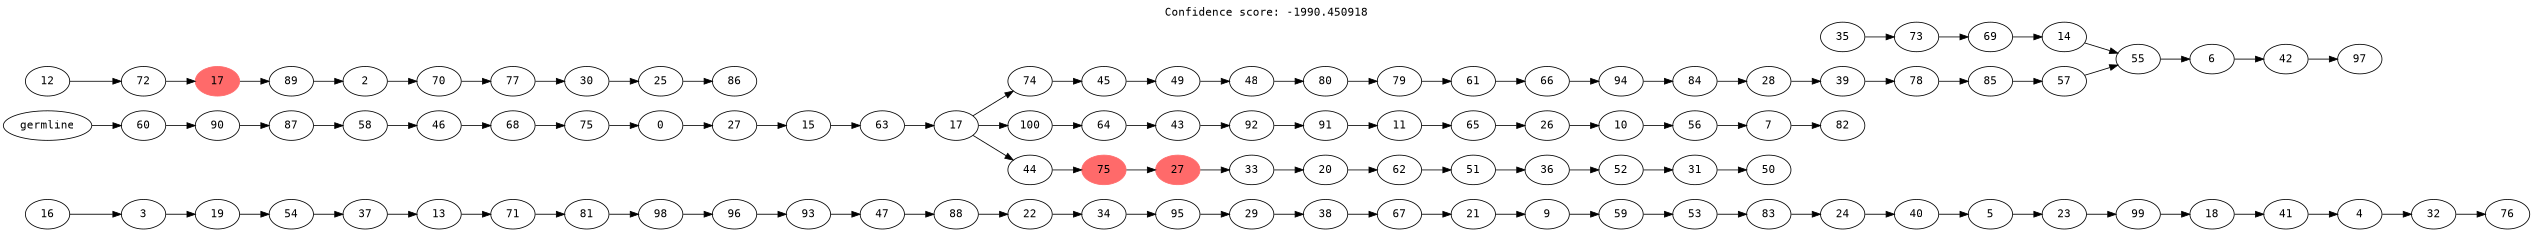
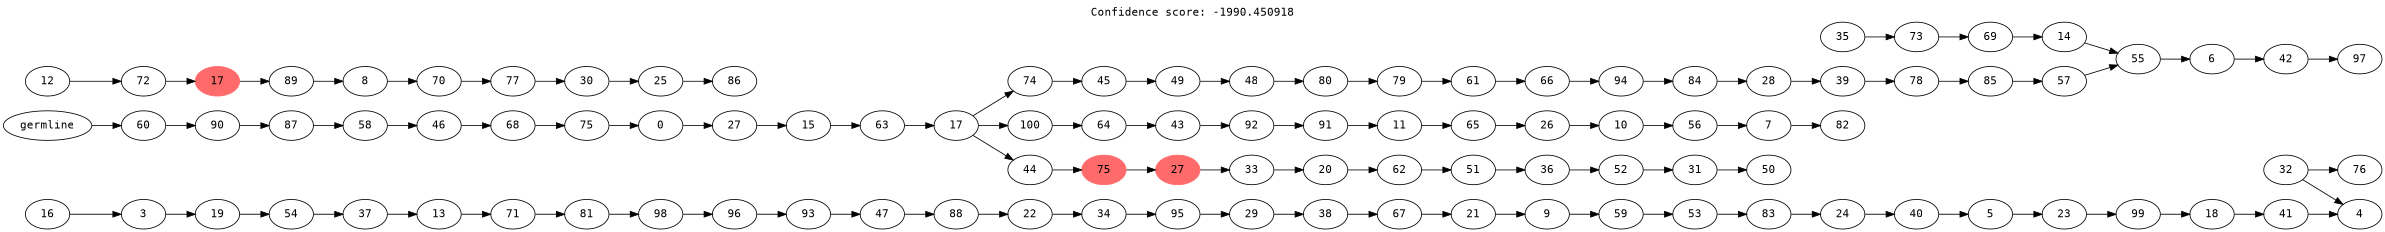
(365, 81) -> (365, 81)
(2393, 214) -> (2319, 190)
